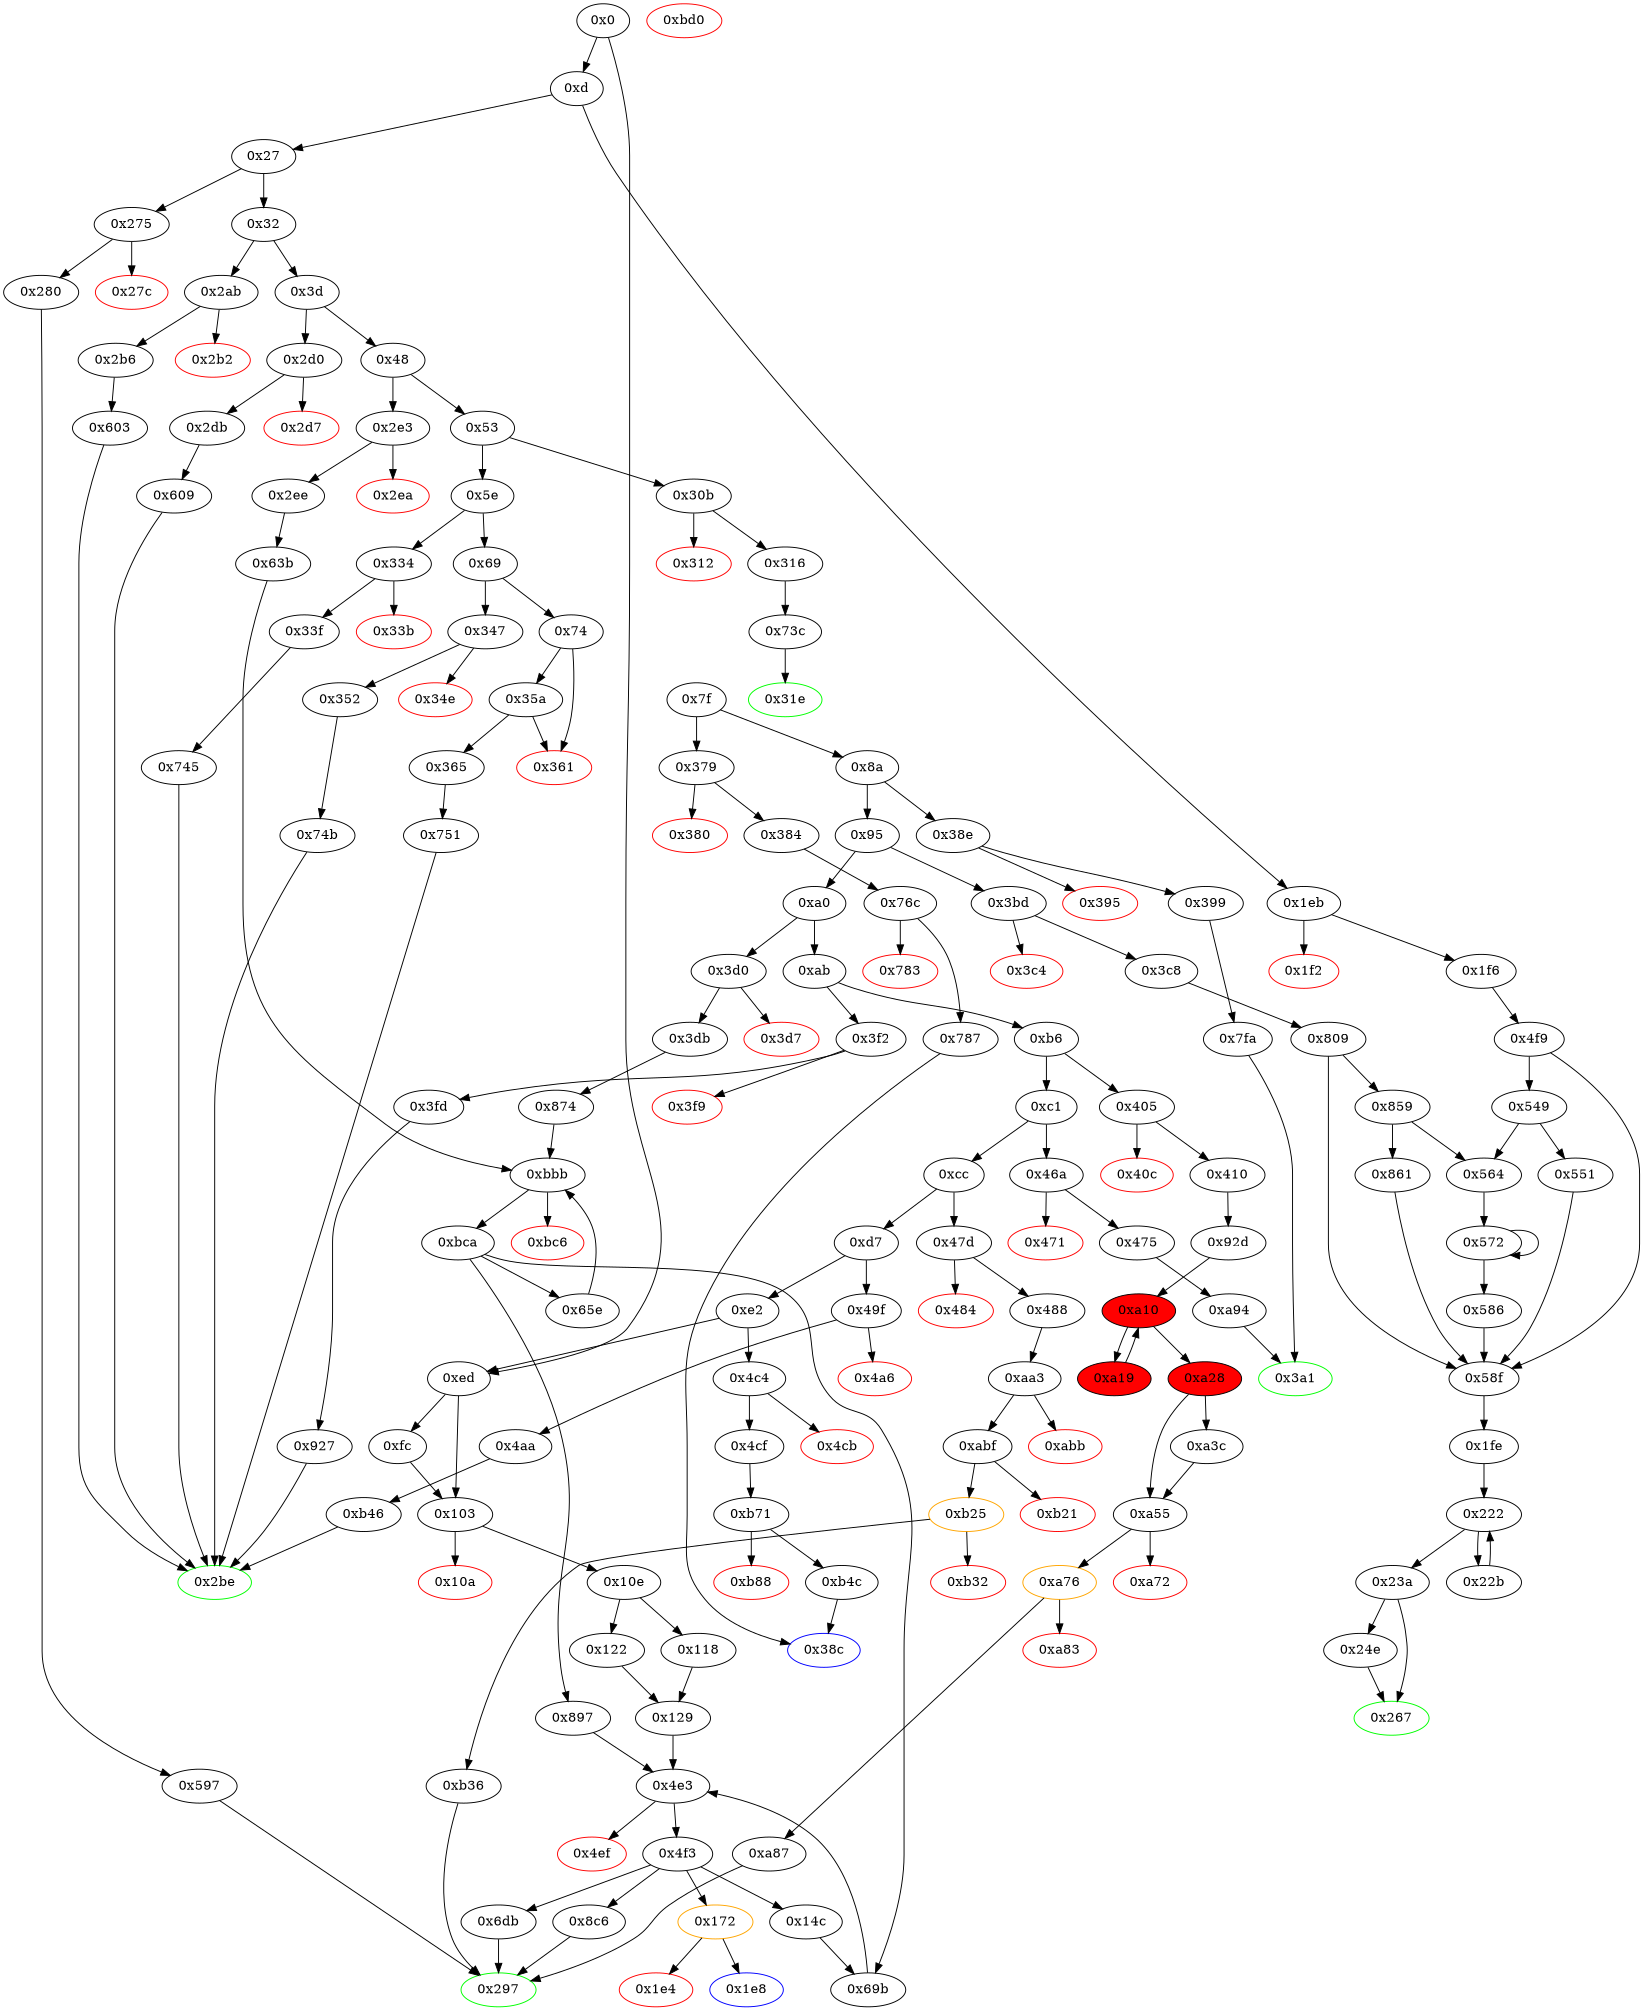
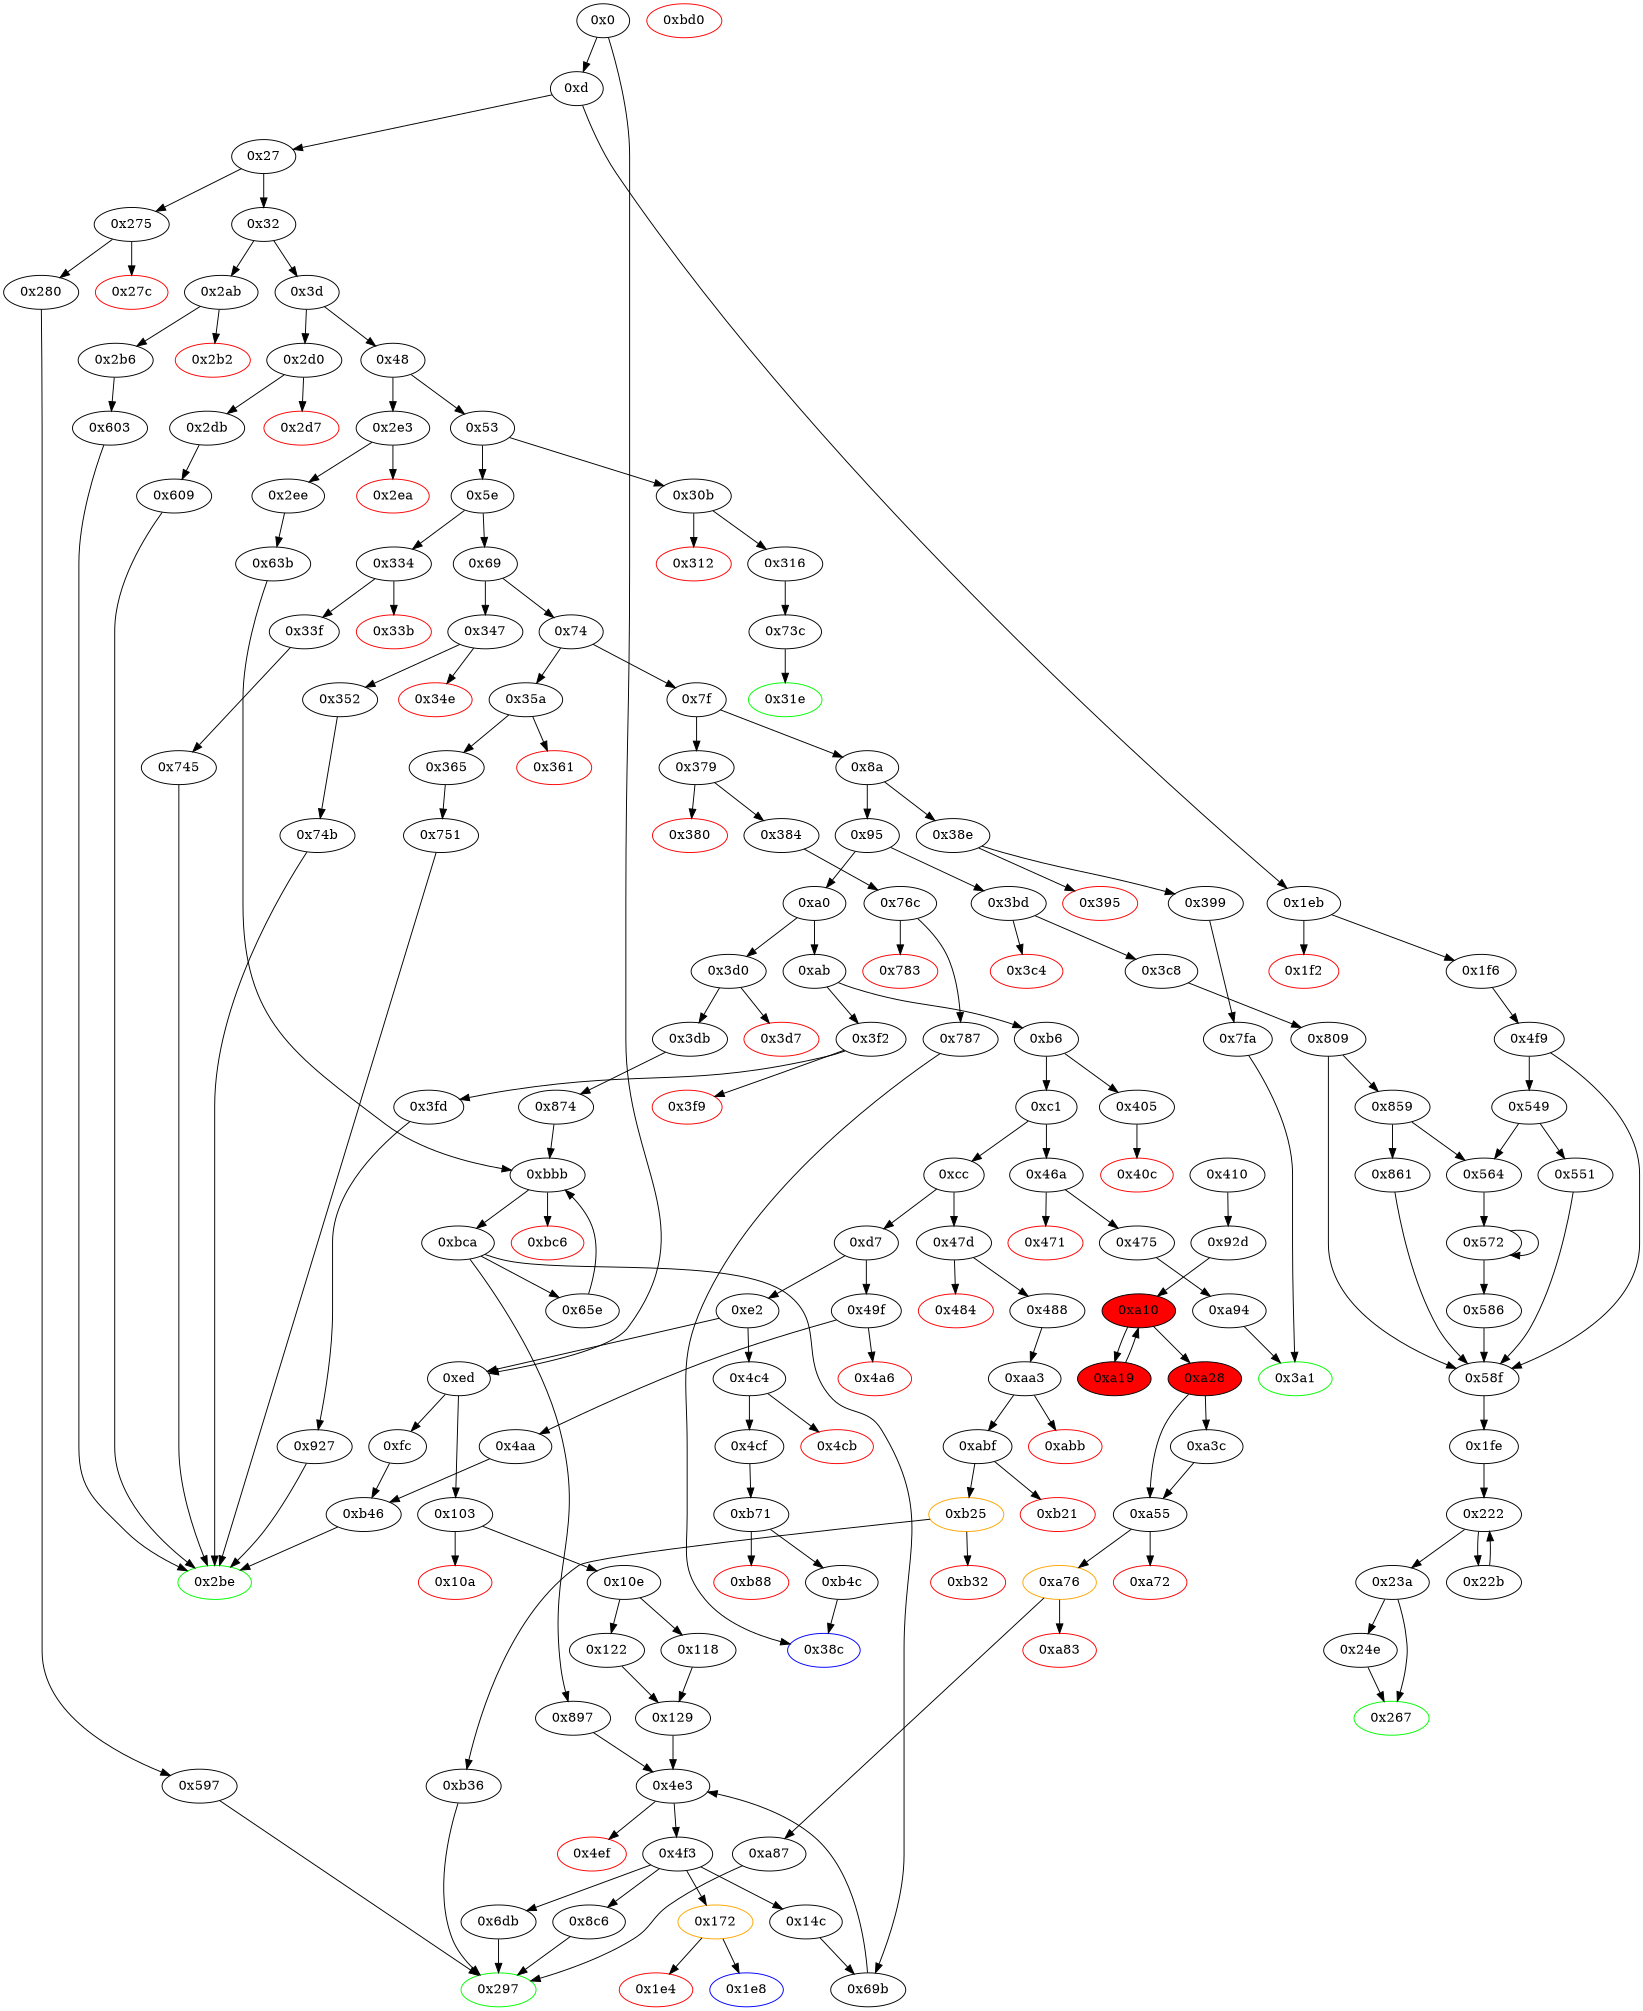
(573, 696) -> (635, 667)
(1178, 1138) -> none
(423, 1477) -> (383, 1476)
